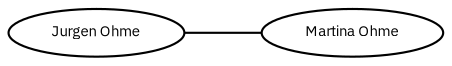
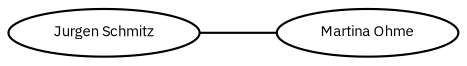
(96, 33) -> (104, 33)
